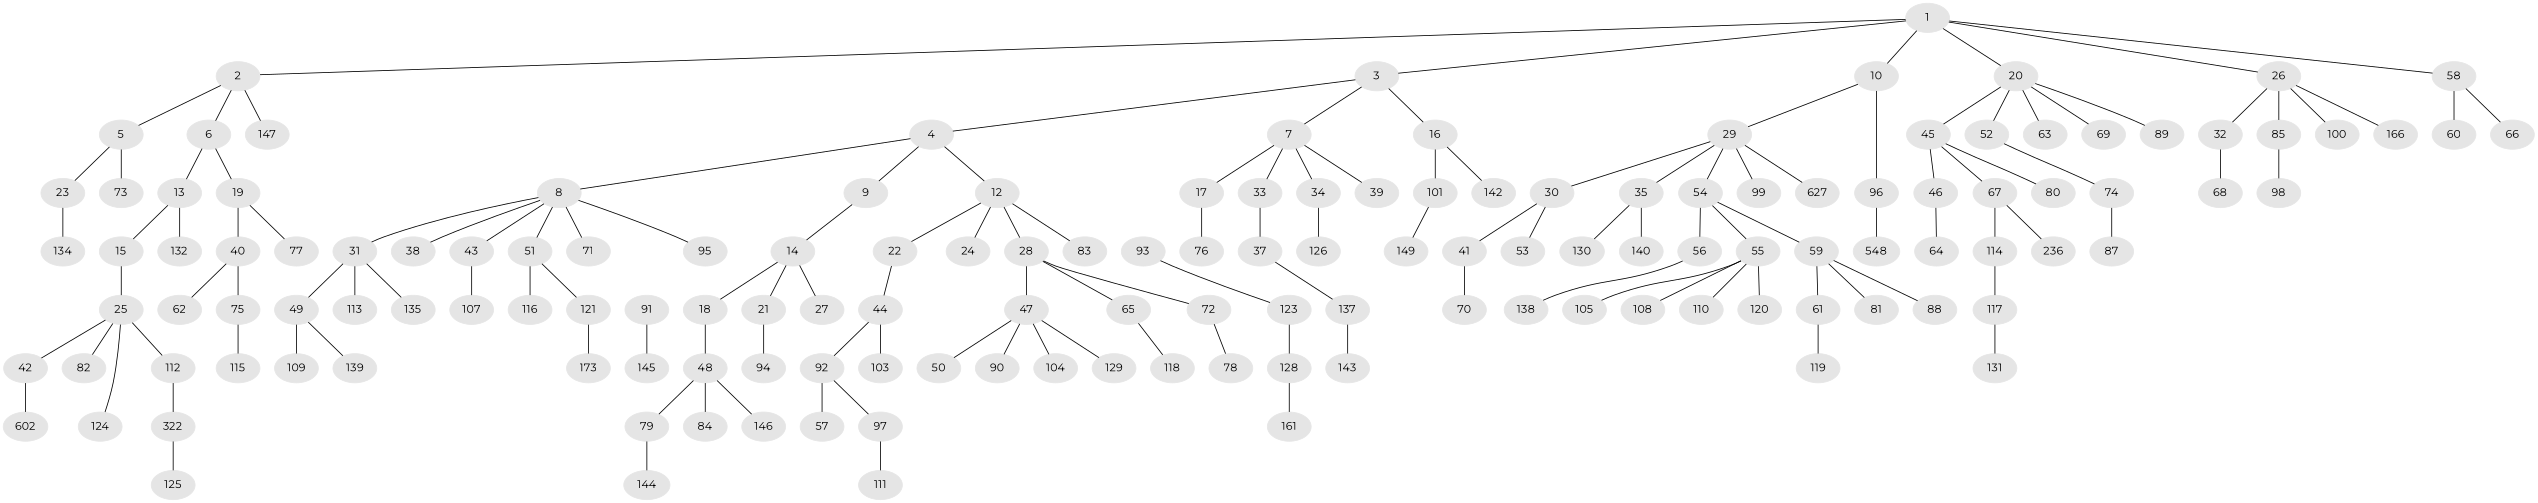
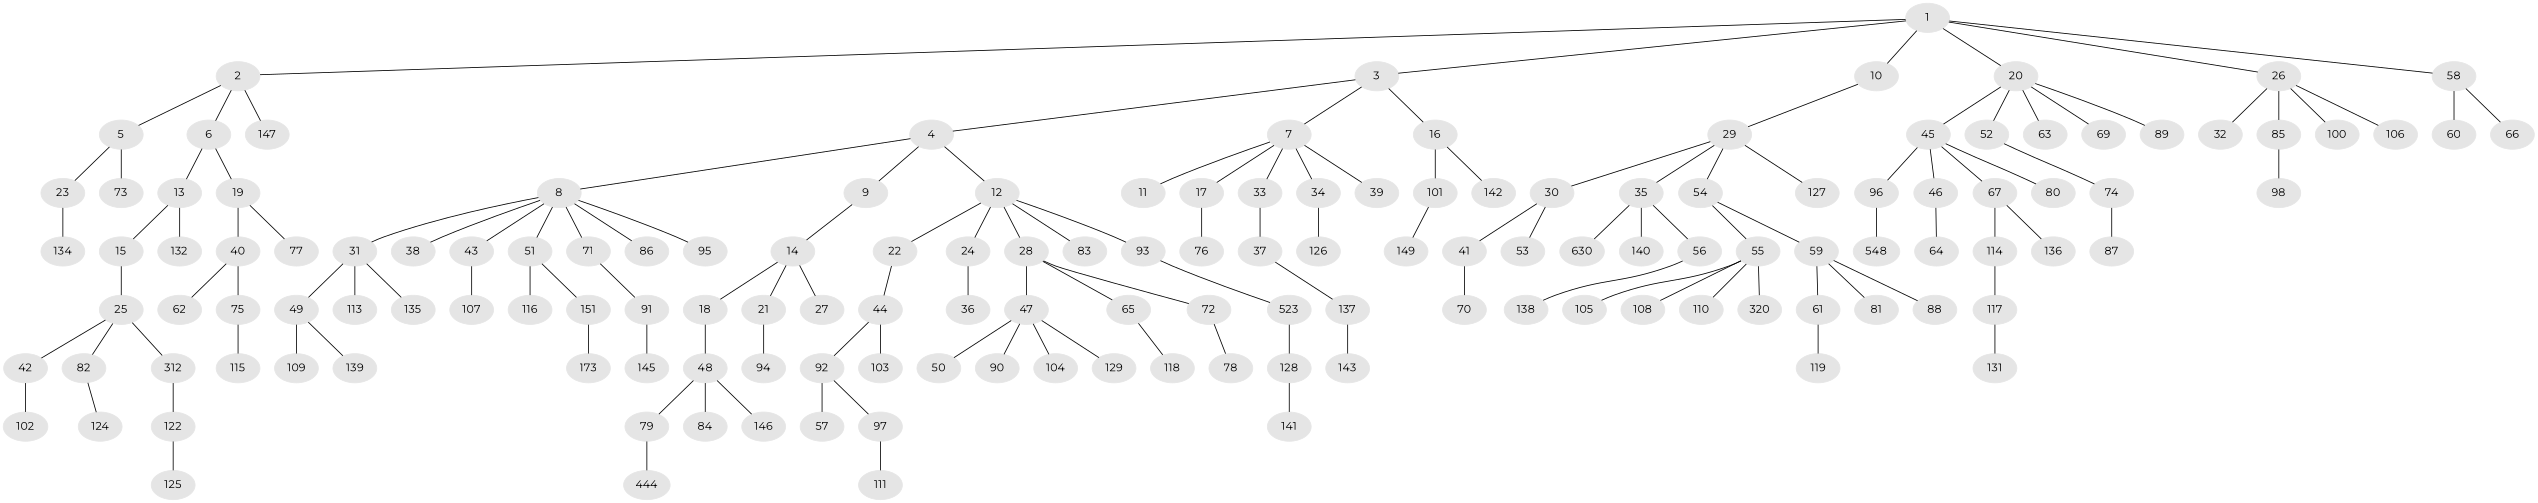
(1877, 135) -> (1902, 164)
(2396, 135) -> (2396, 135)
none -> (1143, 193)
(1759, 193) -> none
(1817, 193) -> (1817, 193)
(2220, 193) -> none
none -> (1072, 220)
(1700, 222) -> (1670, 222)
none -> (647, 251)
(1582, 251) -> (1582, 251)
(2053, 251) -> (2053, 251)
none -> (618, 281)
(588, 310) -> (588, 310)
none -> (968, 310)
(1289, 310) -> (1289, 310)
(1760, 310) -> (1760, 310)
(173, 368) -> (173, 368)
(116, 369) -> (92, 398)
(26, 427) -> (26, 427)
(173, 427) -> (173, 427)
(1289, 427) -> (1289, 427)
(647, 485) -> (647, 485)
